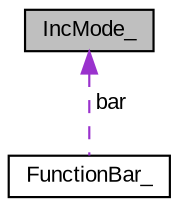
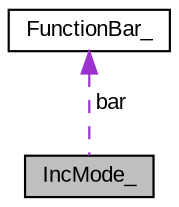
(89, 115) -> (89, 115)
